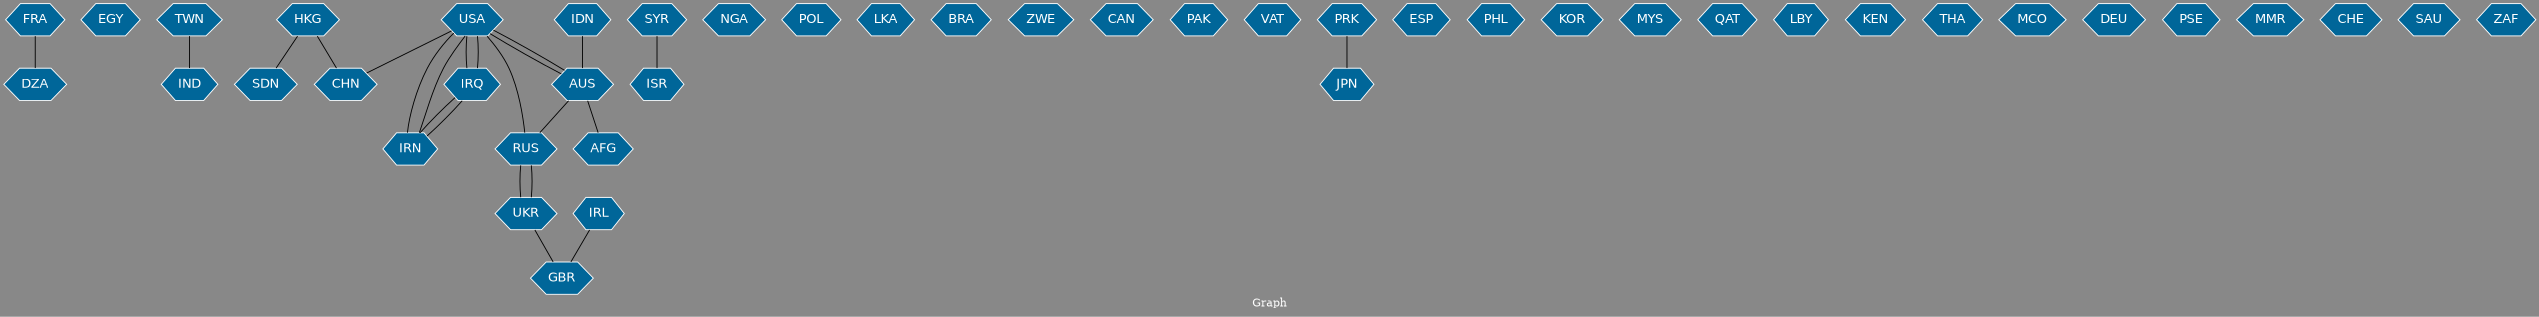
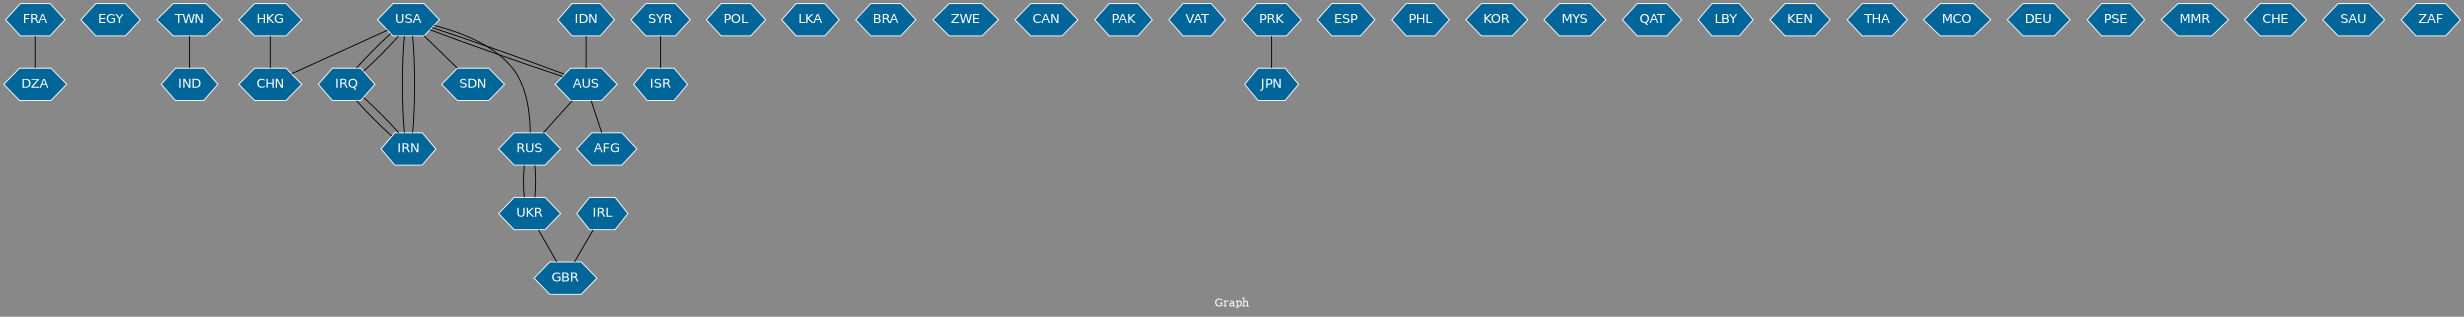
(734, 20) -> none
(287, 52) -> (441, 52)
